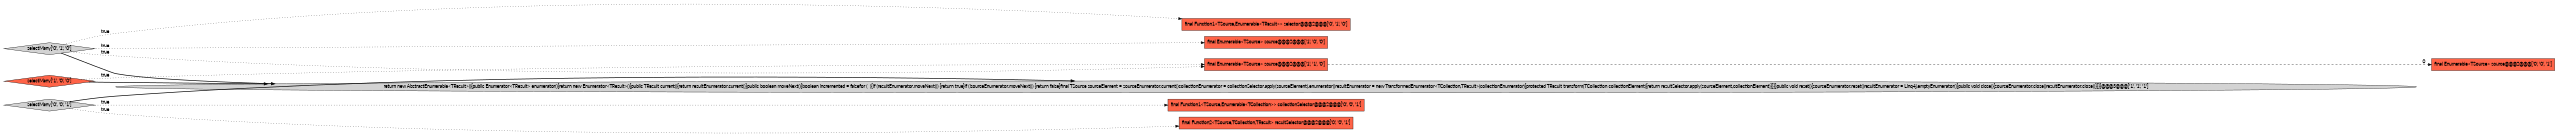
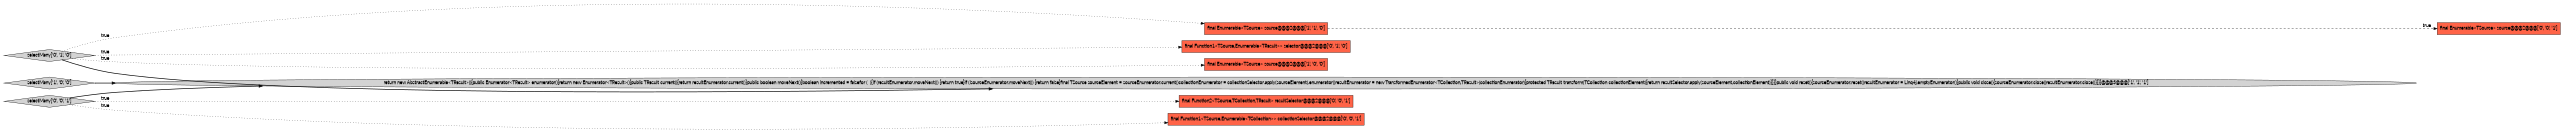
(2424, 62) -> (2427, 26)
(641, 67) -> none
(49, 81) -> (49, 83)
